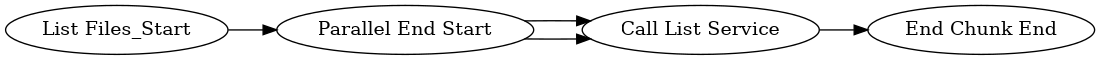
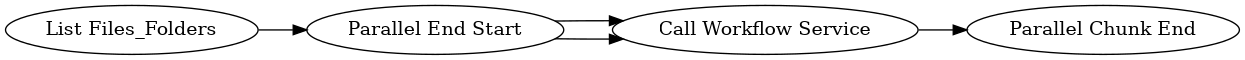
(117, 30) -> (132, 30)
(701, 30) -> (765, 30)
(981, 30) -> (1103, 30)
